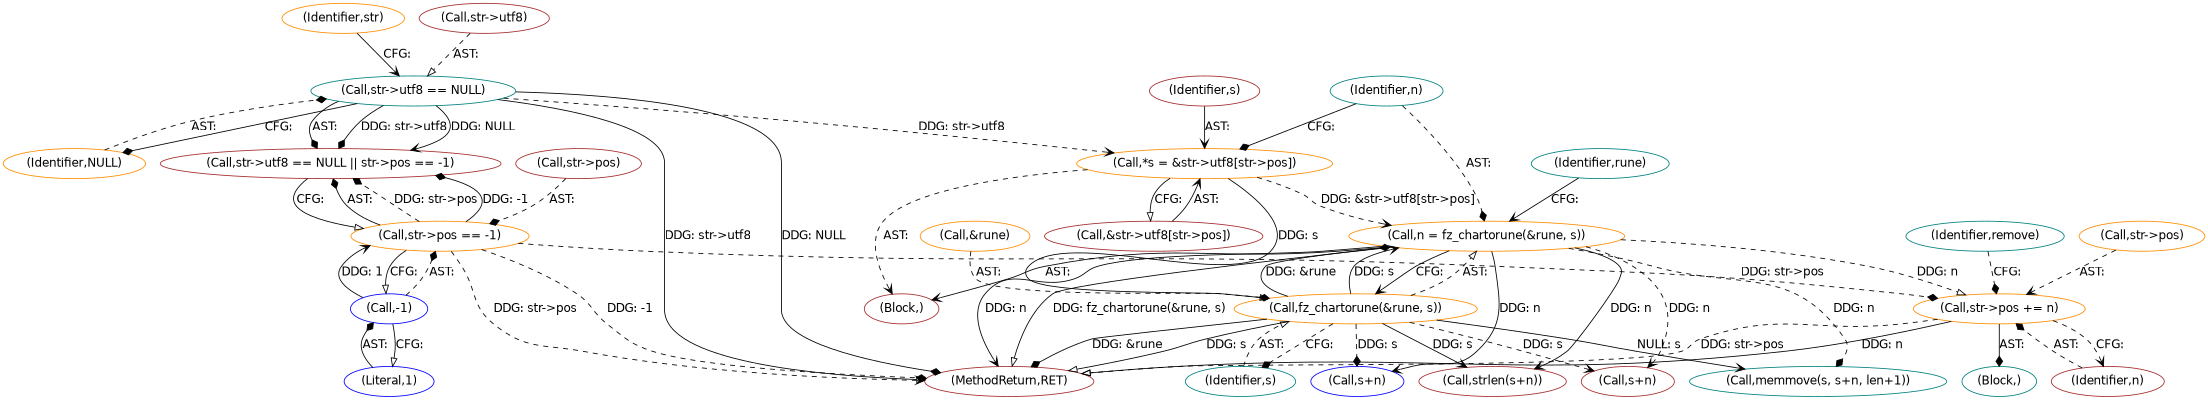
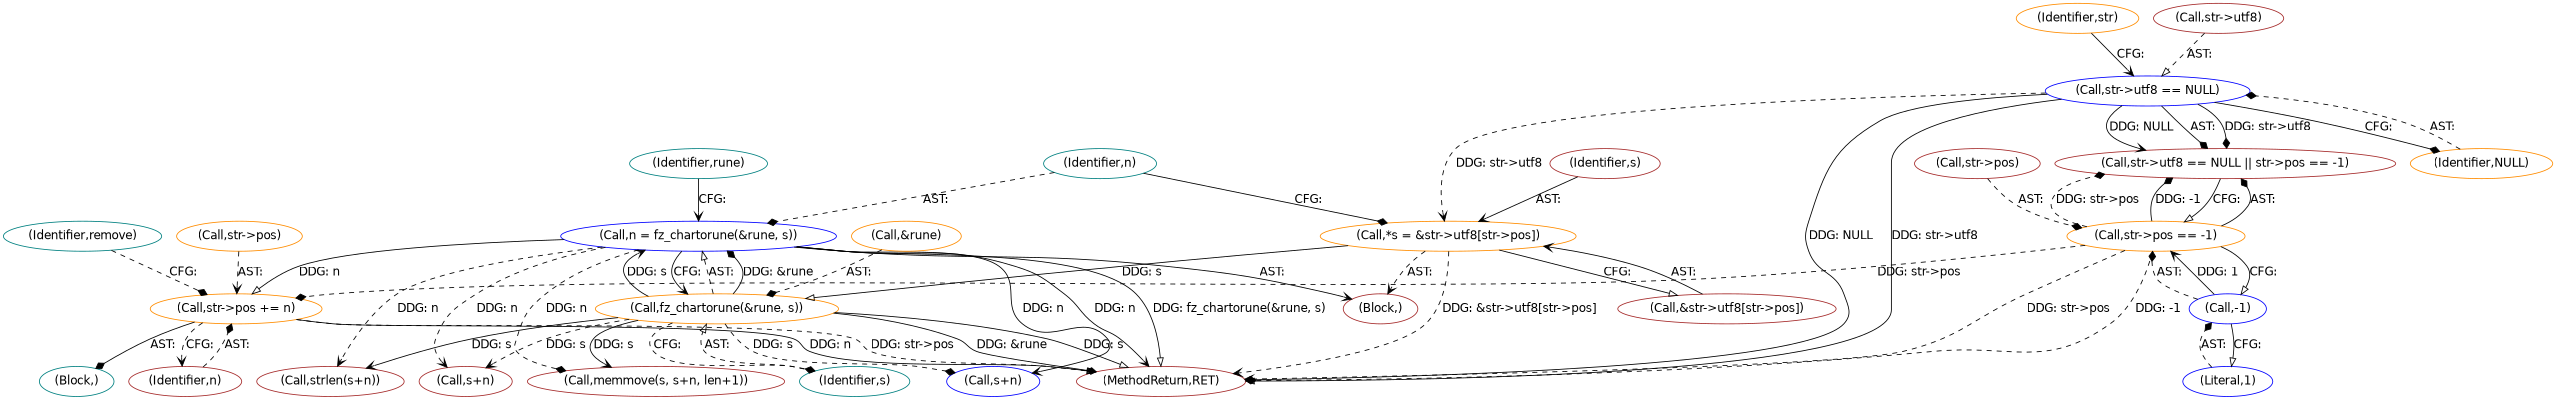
(413, 91) -> (2148, 91)
(1318, 205) -> (1374, 348)
(1487, 236) -> (699, 236)
(1791, 254) -> (408, 249)
(1605, 303) -> (456, 272)
(1659, 345) -> (614, 345)
(362, 350) -> (2201, 350)
(1818, 381) -> (656, 381)
